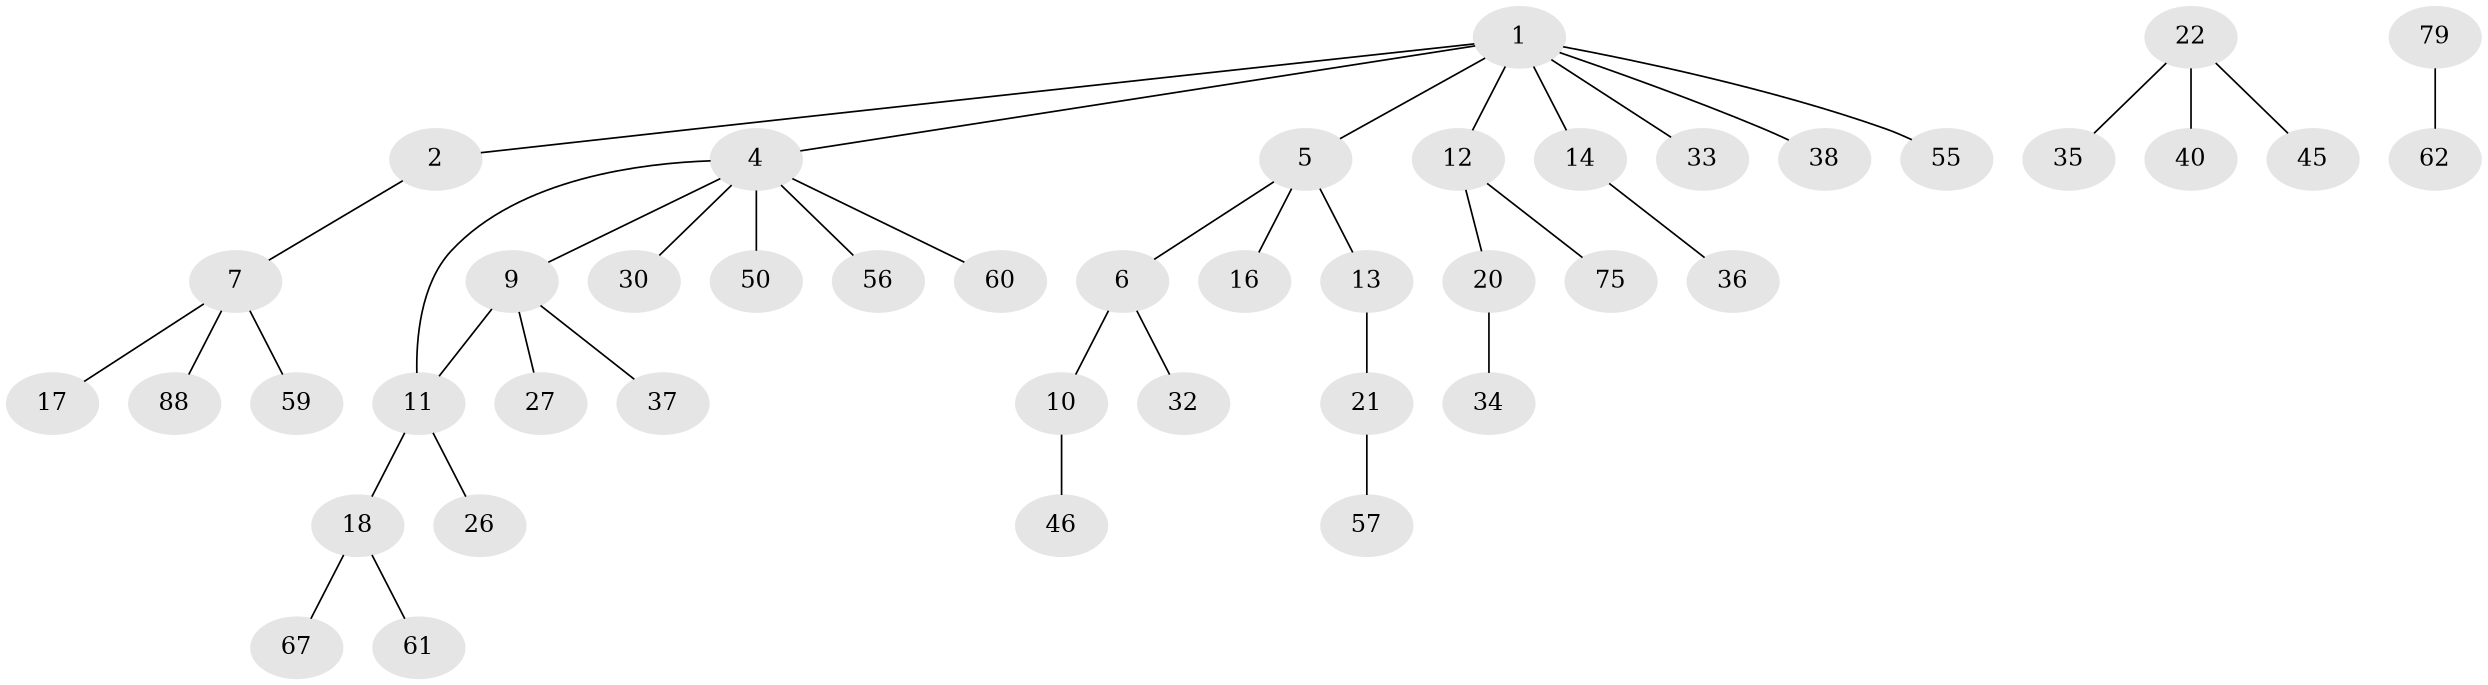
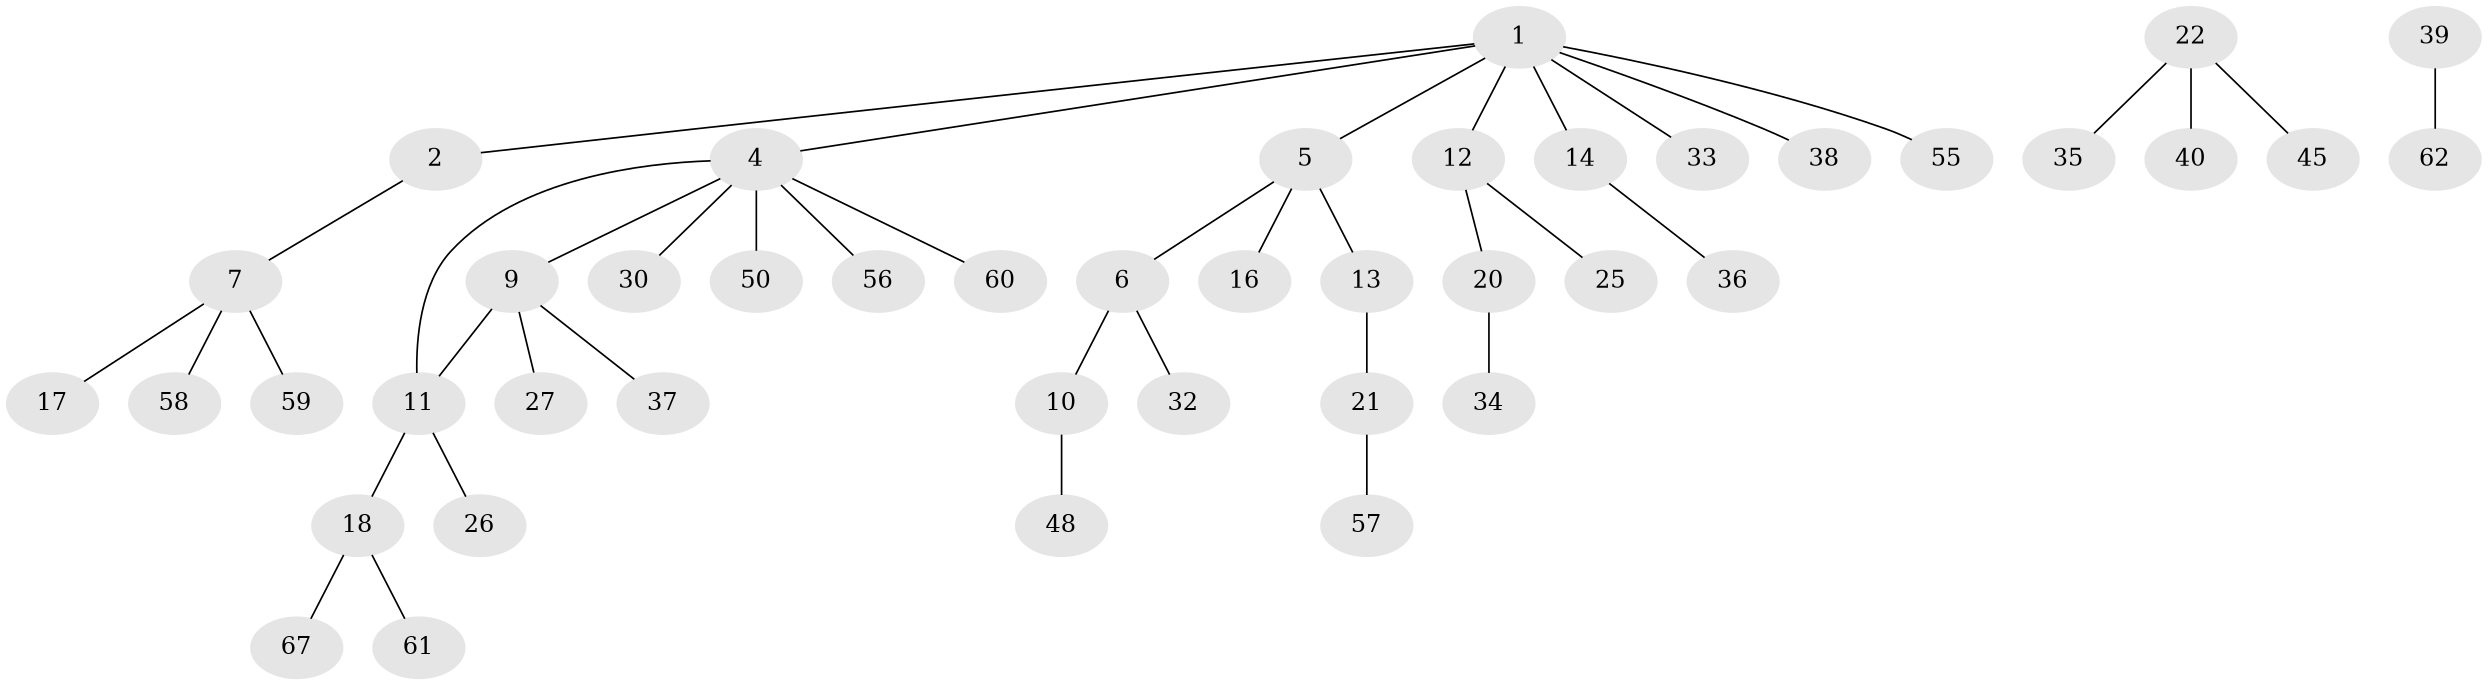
(2435, 37) -> (2435, 37)
(1611, 282) -> (1611, 282)
(175, 404) -> (175, 404)
(1062, 526) -> (1062, 526)
